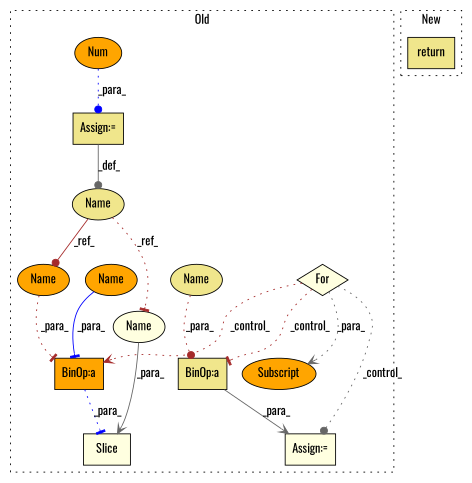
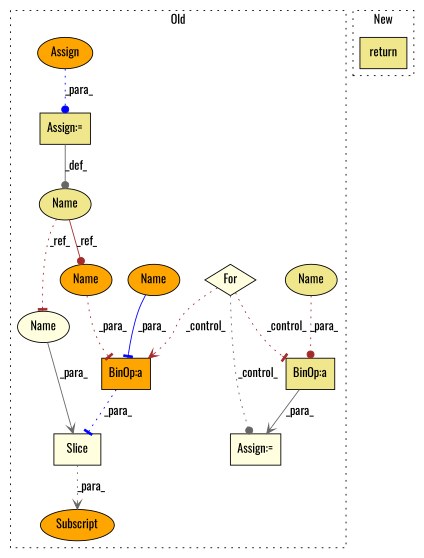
(98, 53) -> (65, 53)
(338, 330) -> (77, 483)
